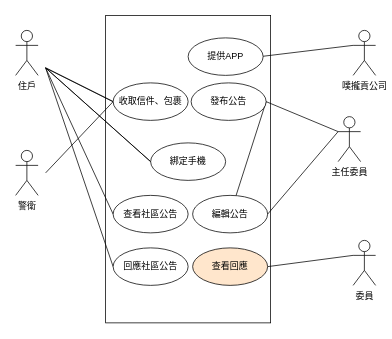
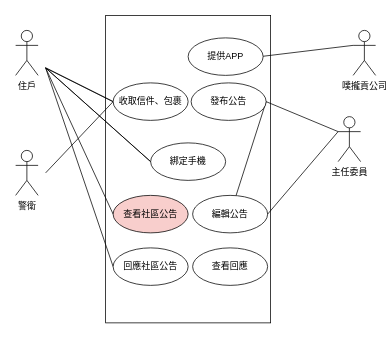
(150, 214) -> (150, 214)
(309, 261) -> none
(364, 263) -> none
(230, 267) -> (230, 267)
